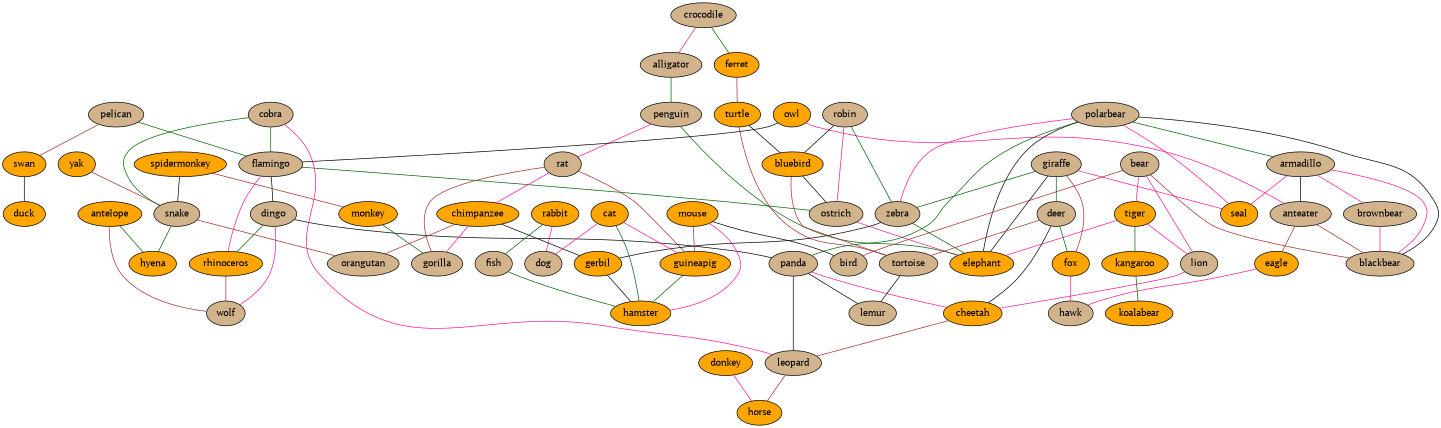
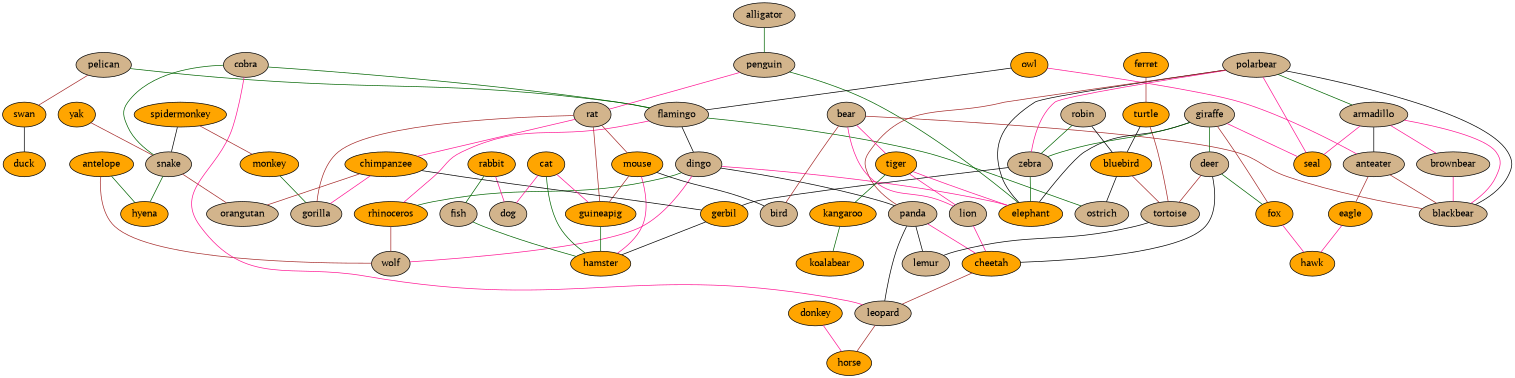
(704, 15) -> none
none -> (615, 139)
(841, 164) -> none
(944, 206) -> (1008, 102)
(894, 235) -> (865, 181)
(1071, 313) -> (1312, 264)
